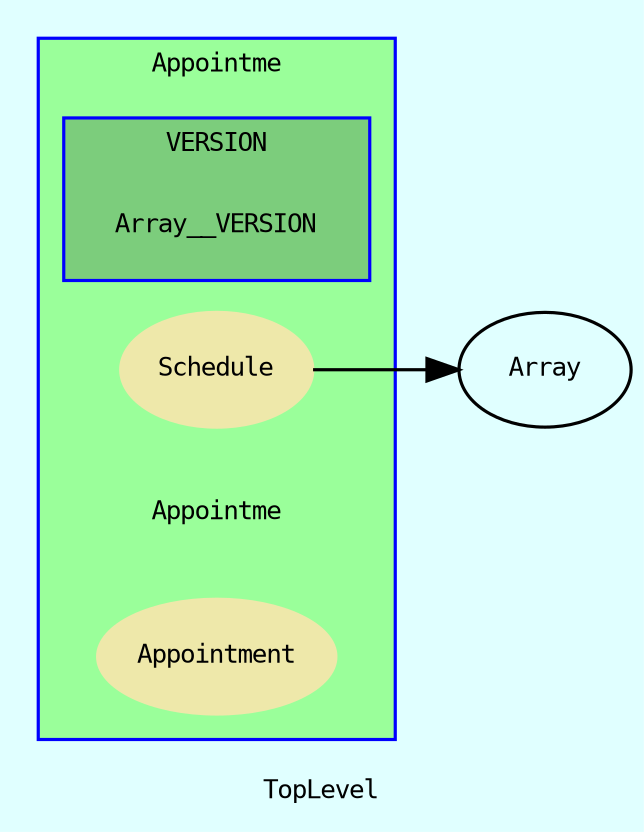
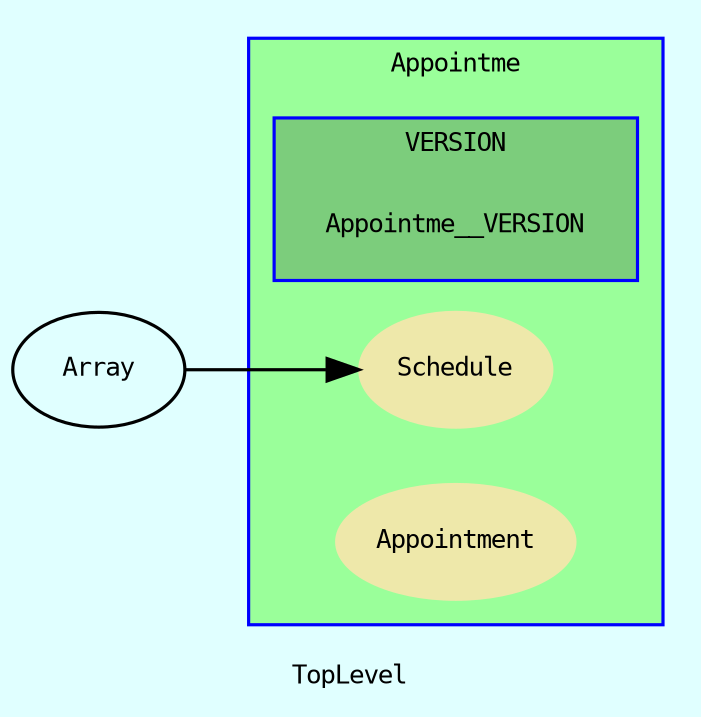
(217, 226) -> (456, 226)
(370, 370) -> (270, 370)
(217, 513) -> none
